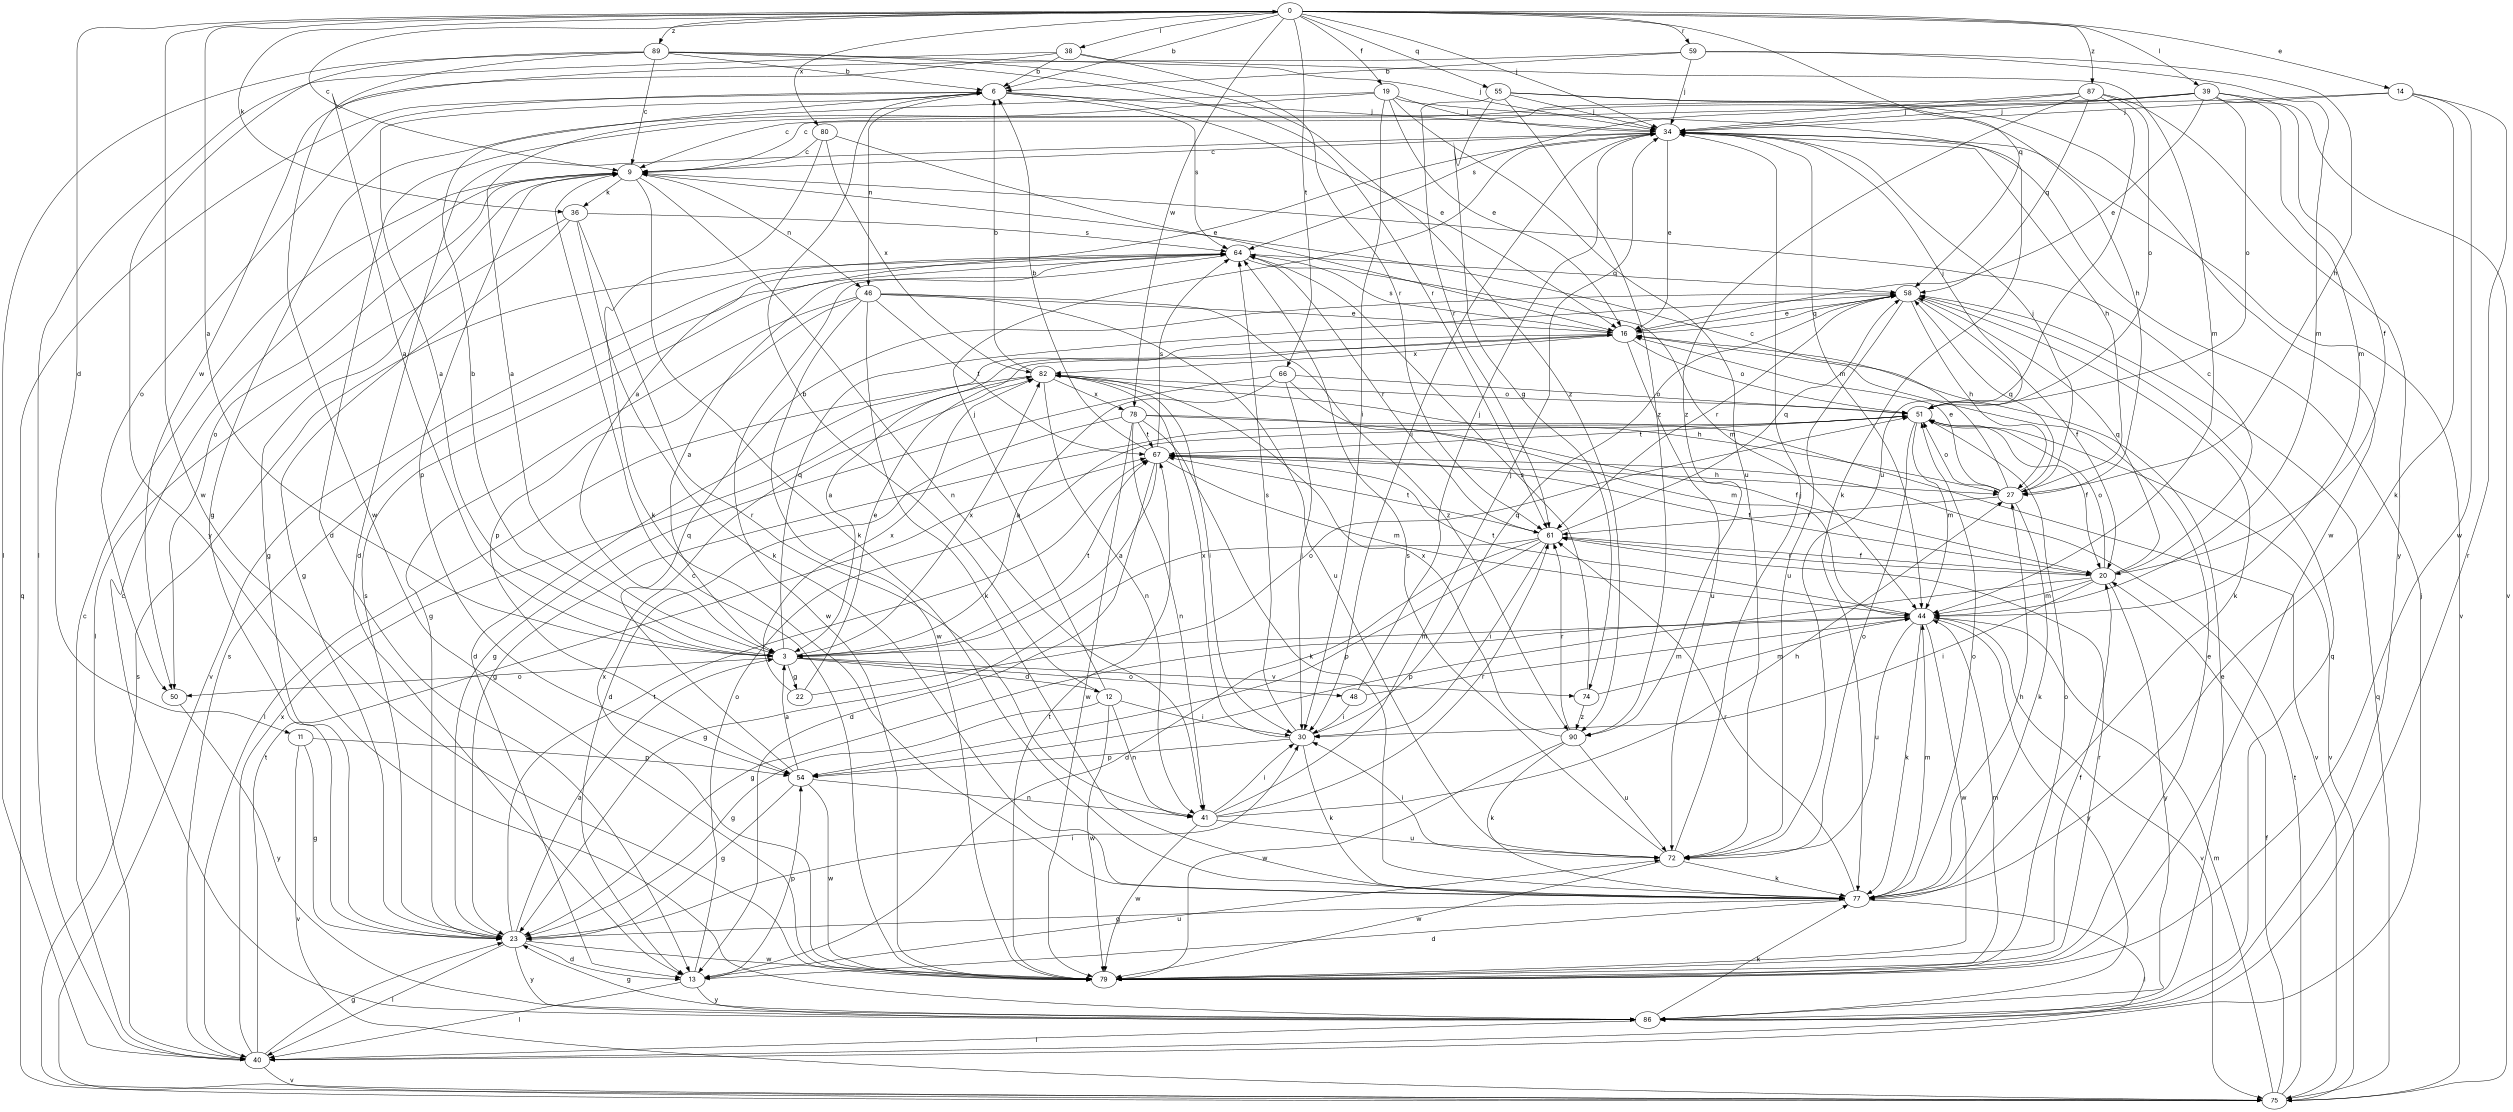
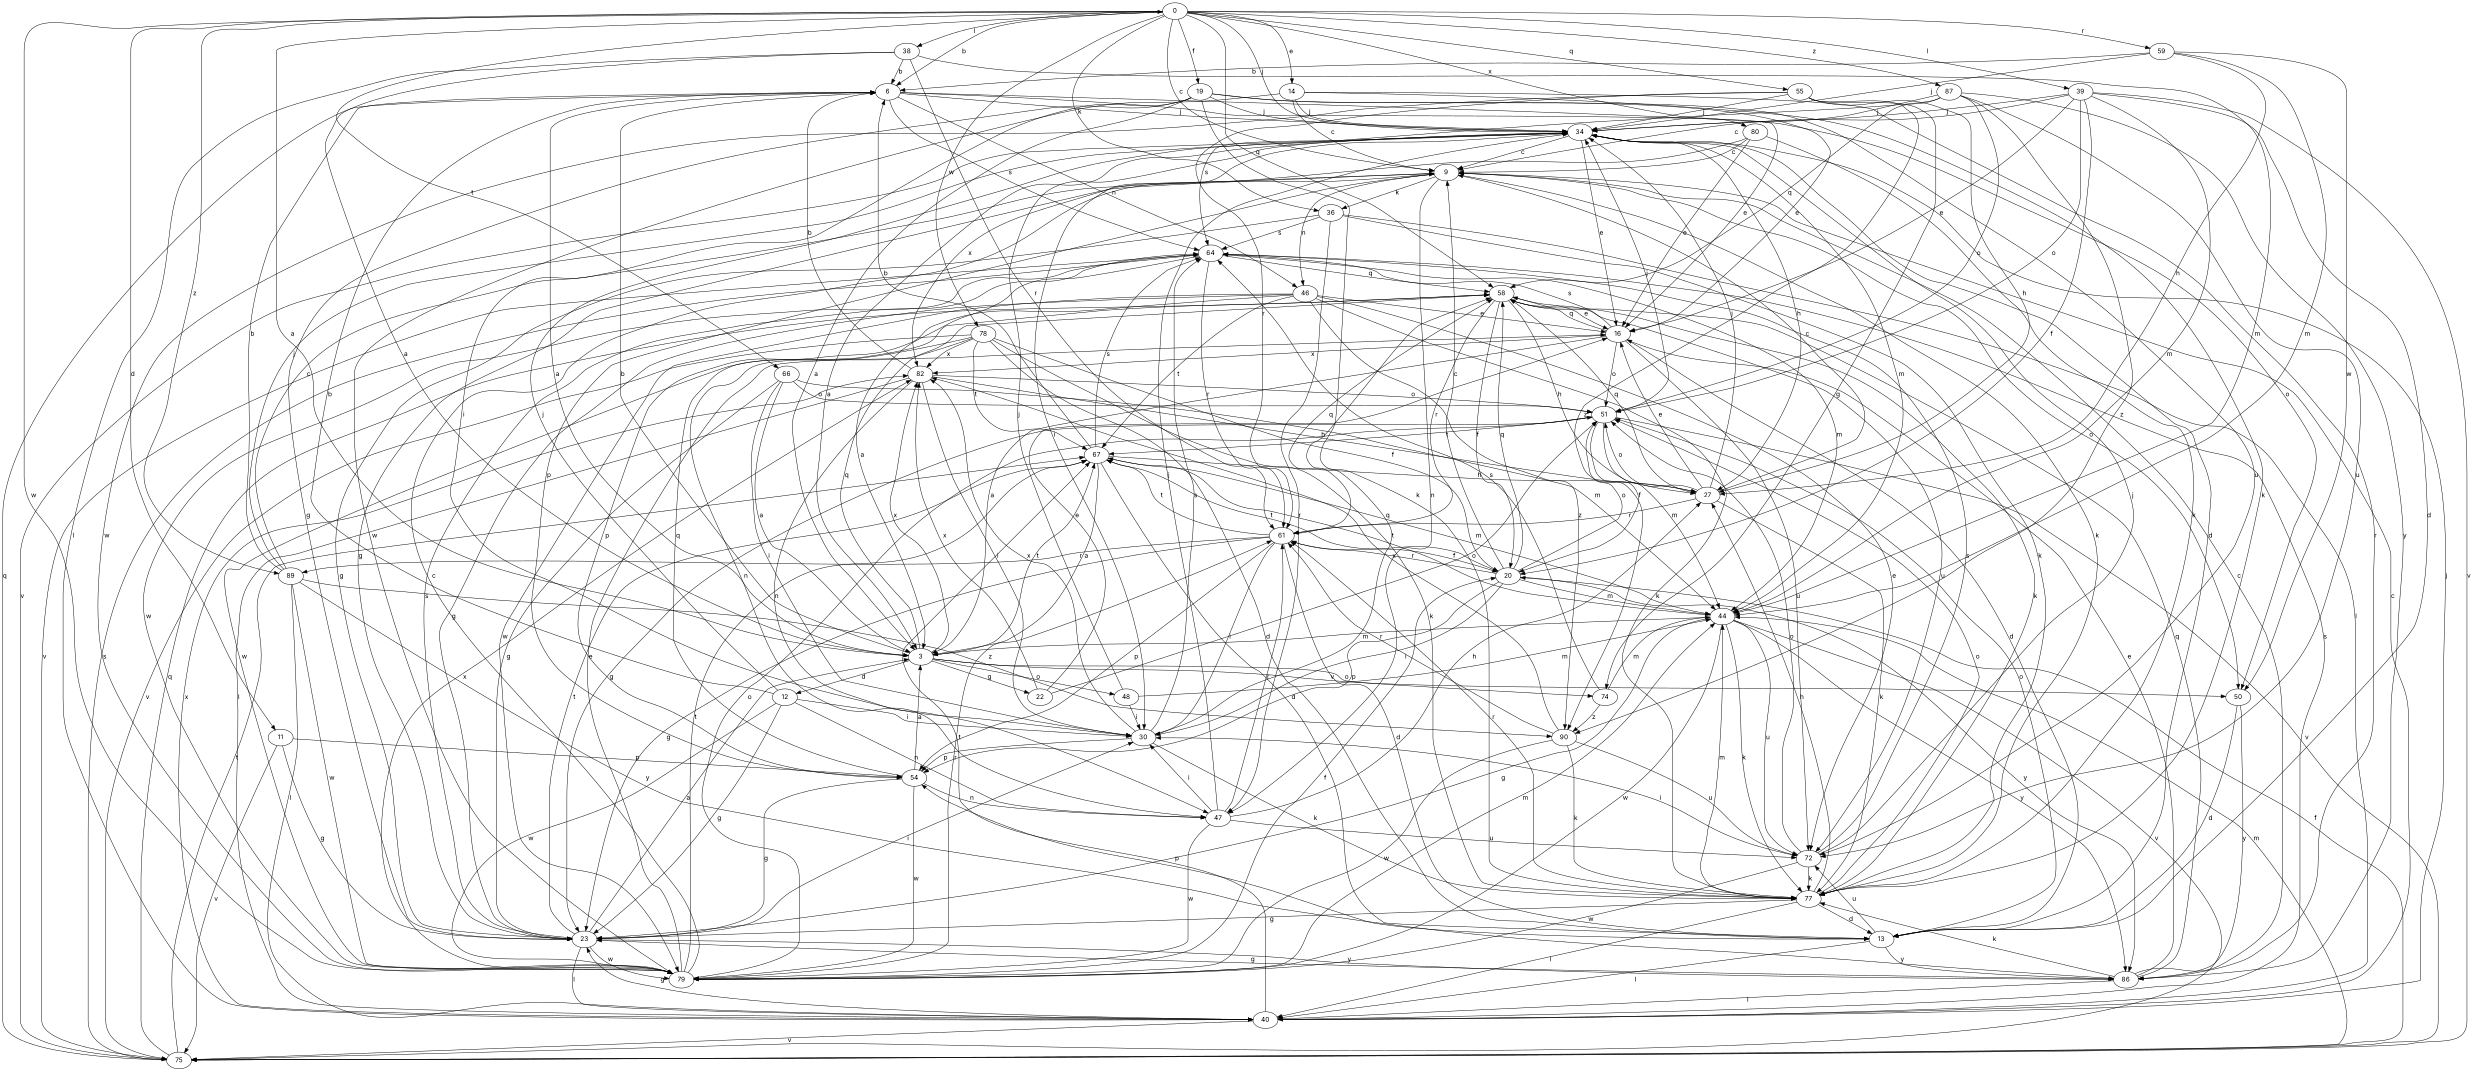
(1135, 91) -> (789, 564)
(1086, 394) -> (950, 349)
(1336, 576) -> (1894, 576)
(1845, 692) -> (1787, 613)
(1205, 818) -> (1218, 818)
(598, 971) -> (2127, 905)
